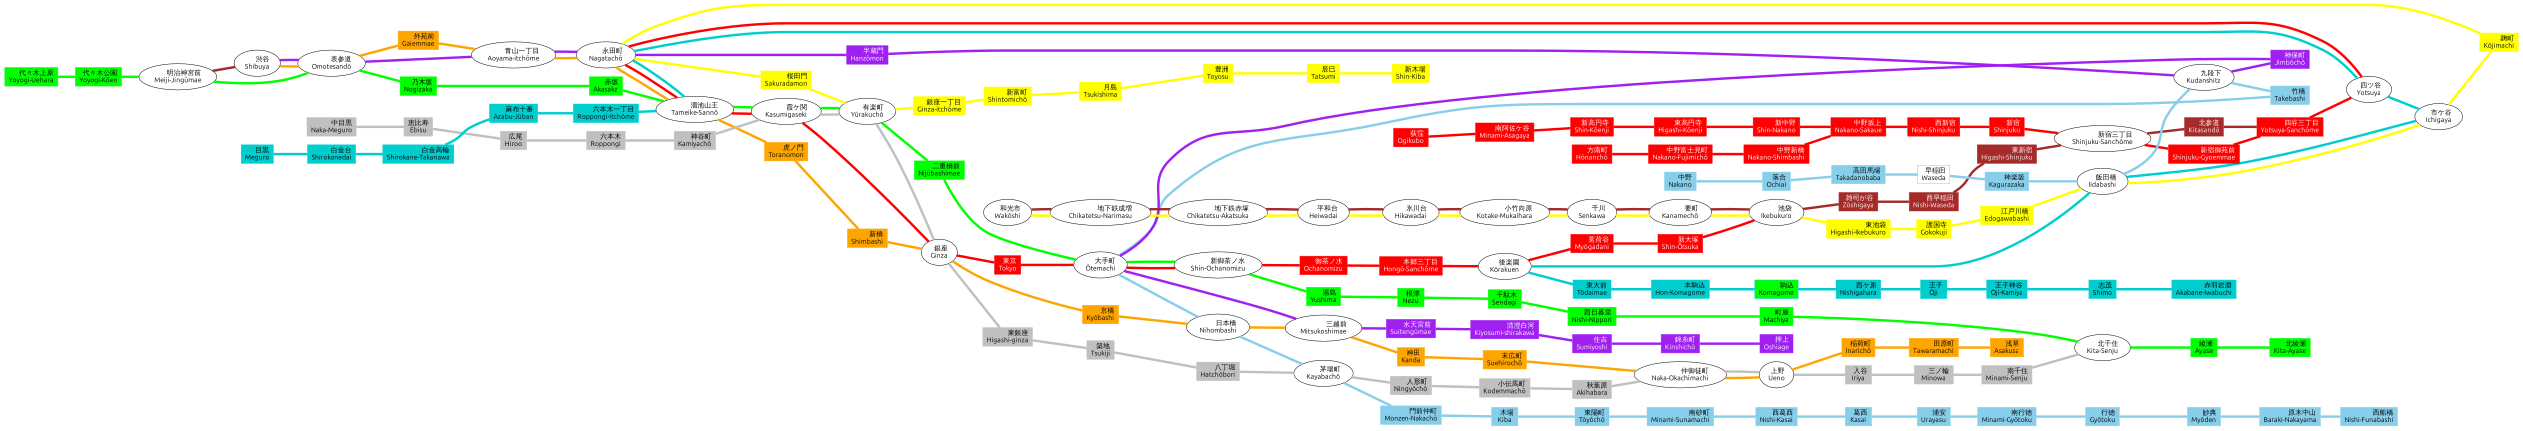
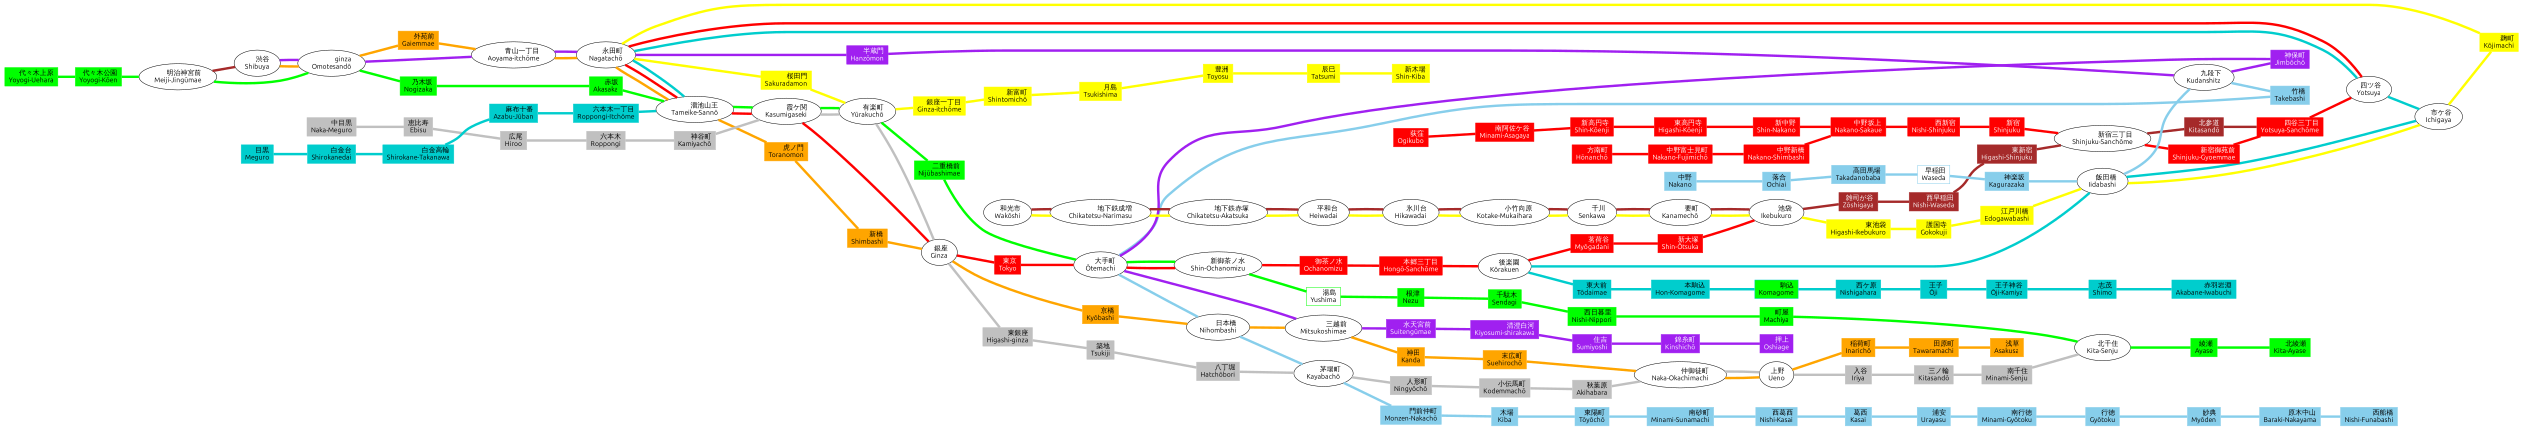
(332, 63) -> (332, 63)
(1324, 297) -> (1324, 297)
(1934, 375) -> (1934, 375)
